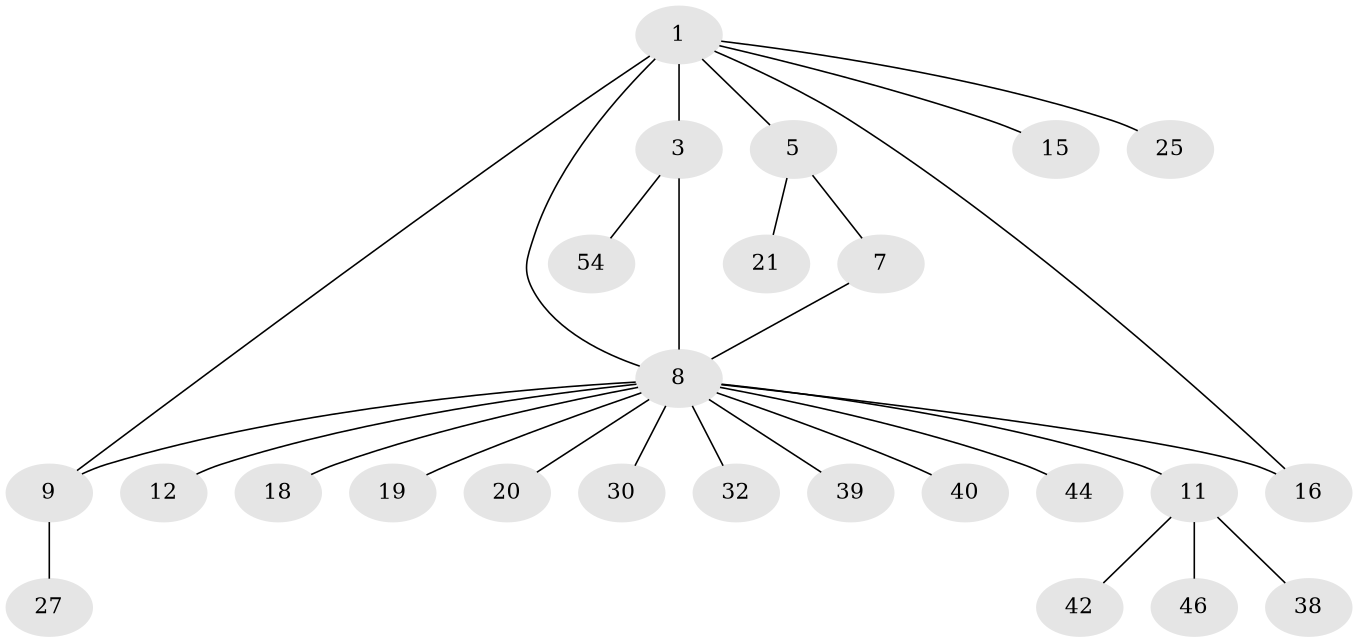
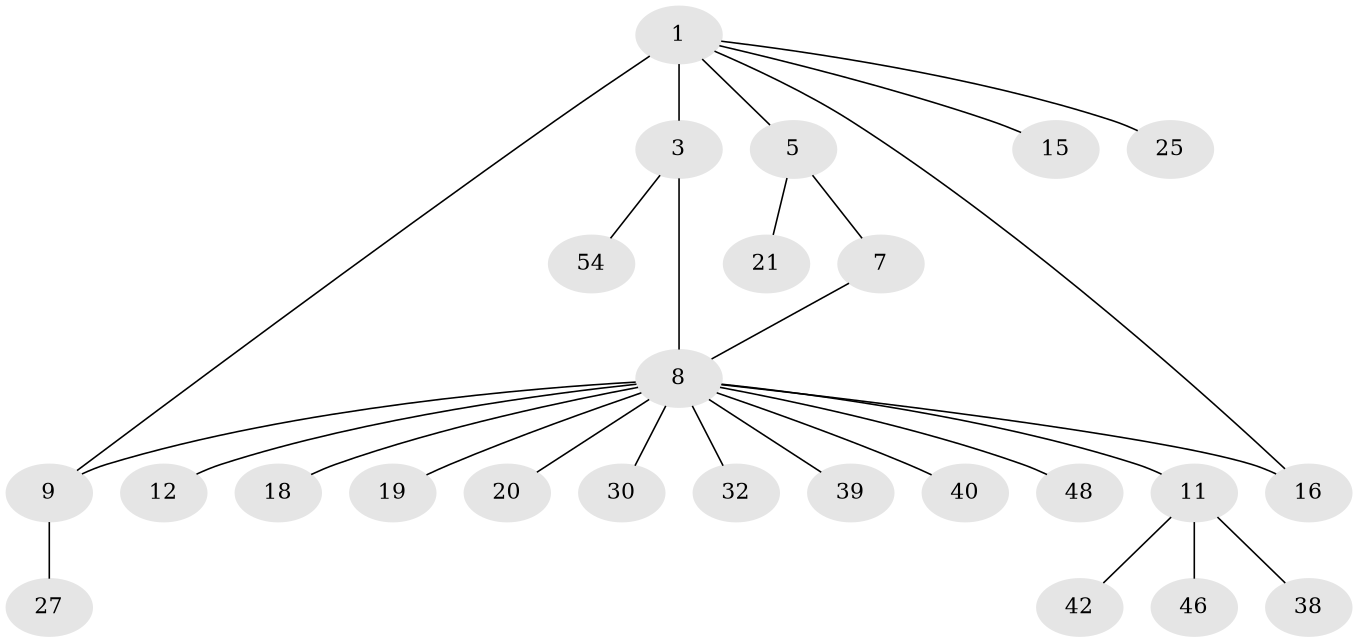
(539, 224) -> none
(1080, 493) -> (1080, 493)
